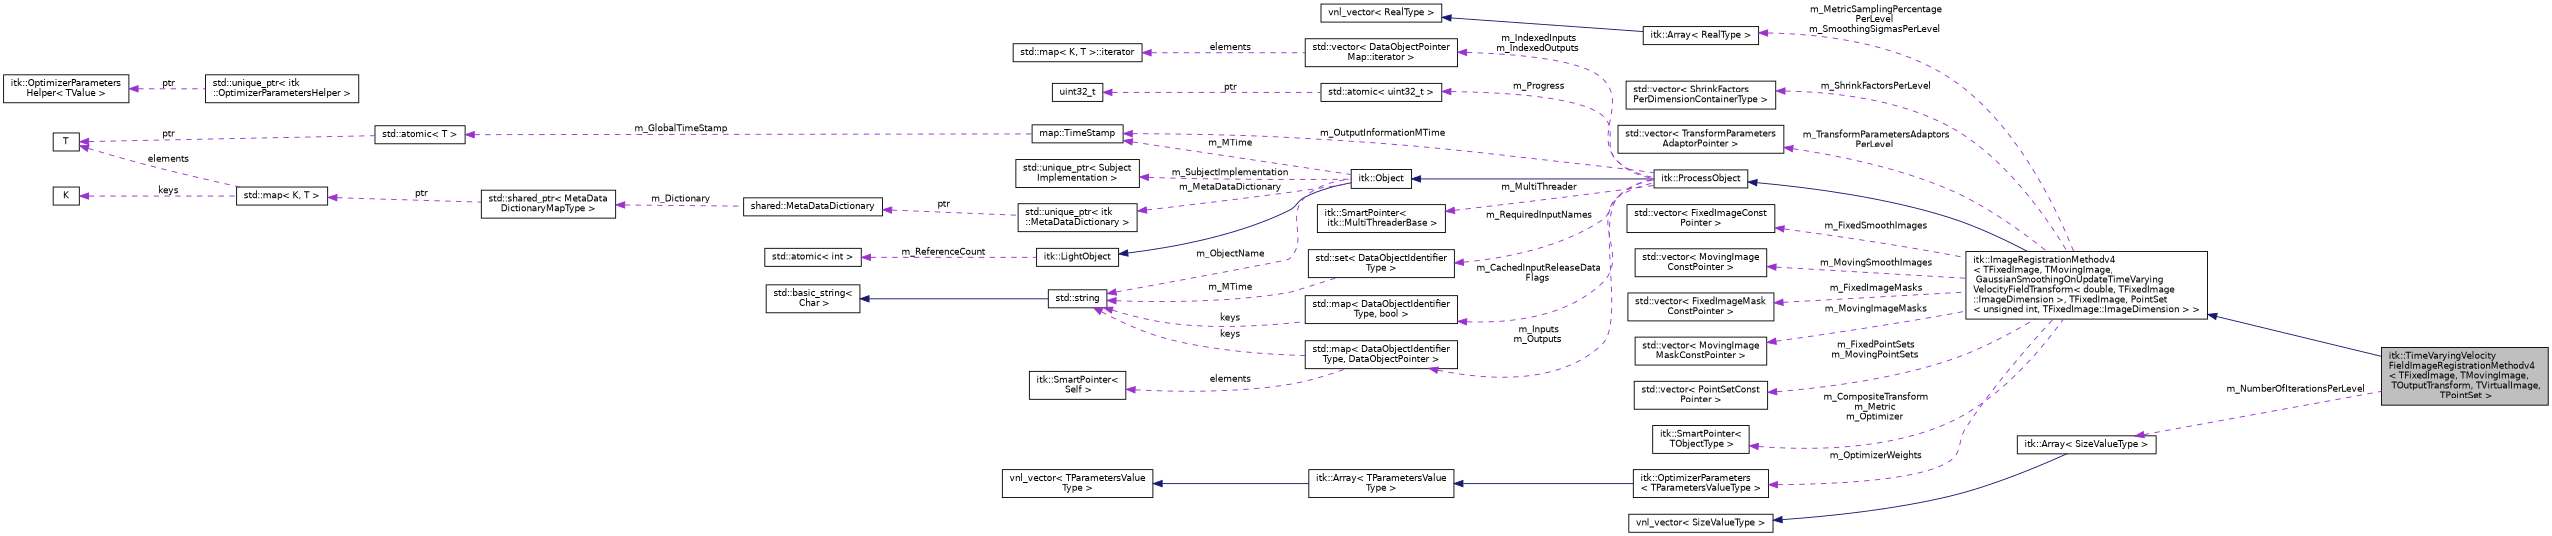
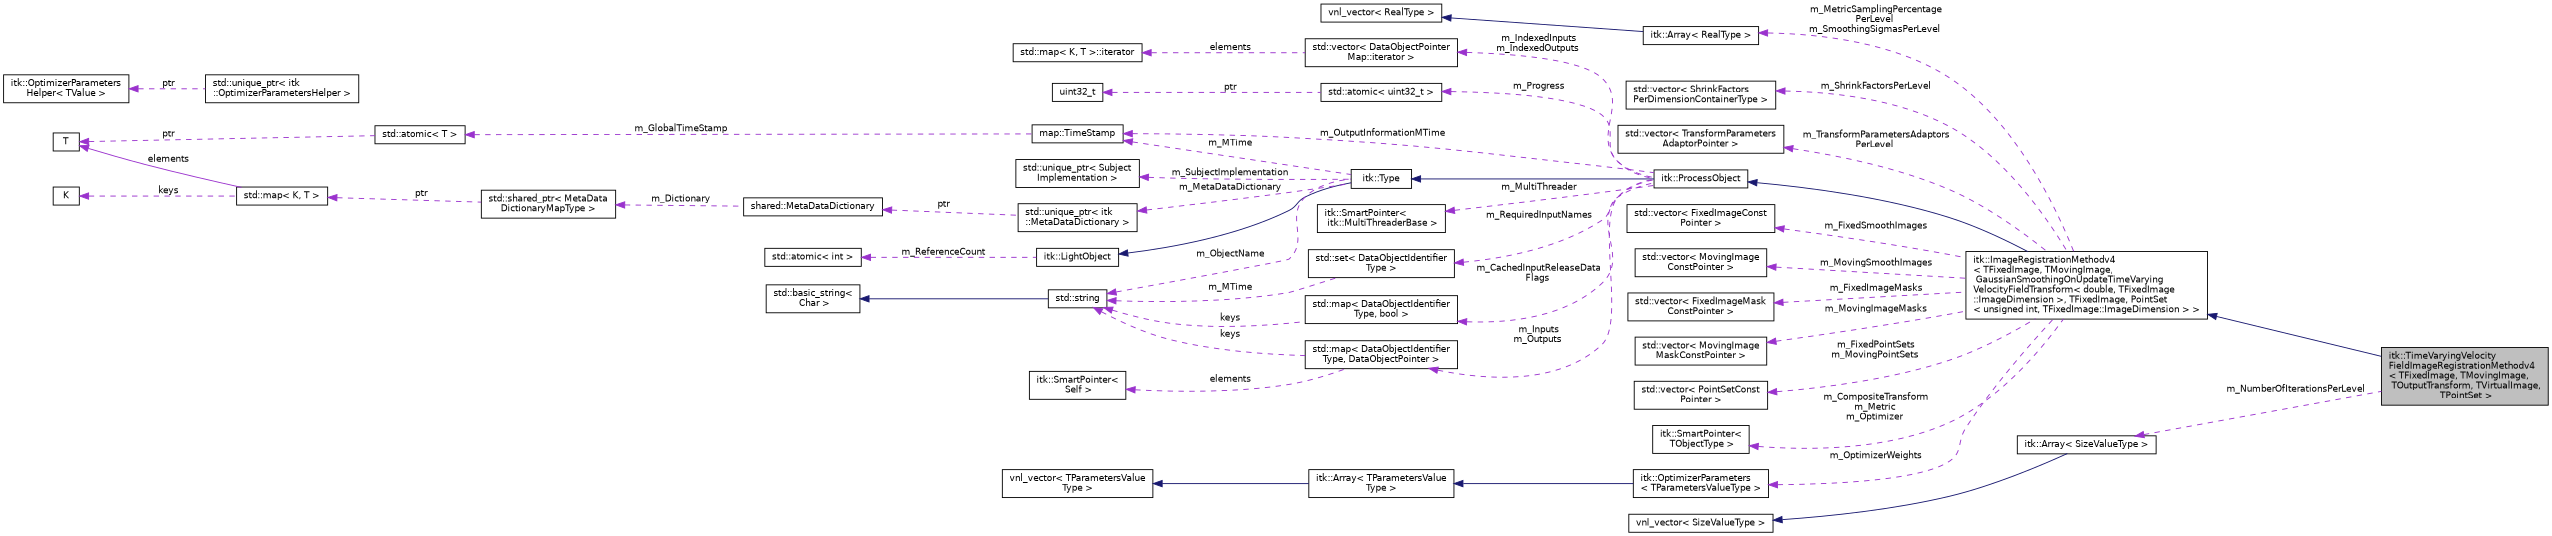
(165, 169) -> (165, 169)
(1381, 179) -> (1381, 179)
